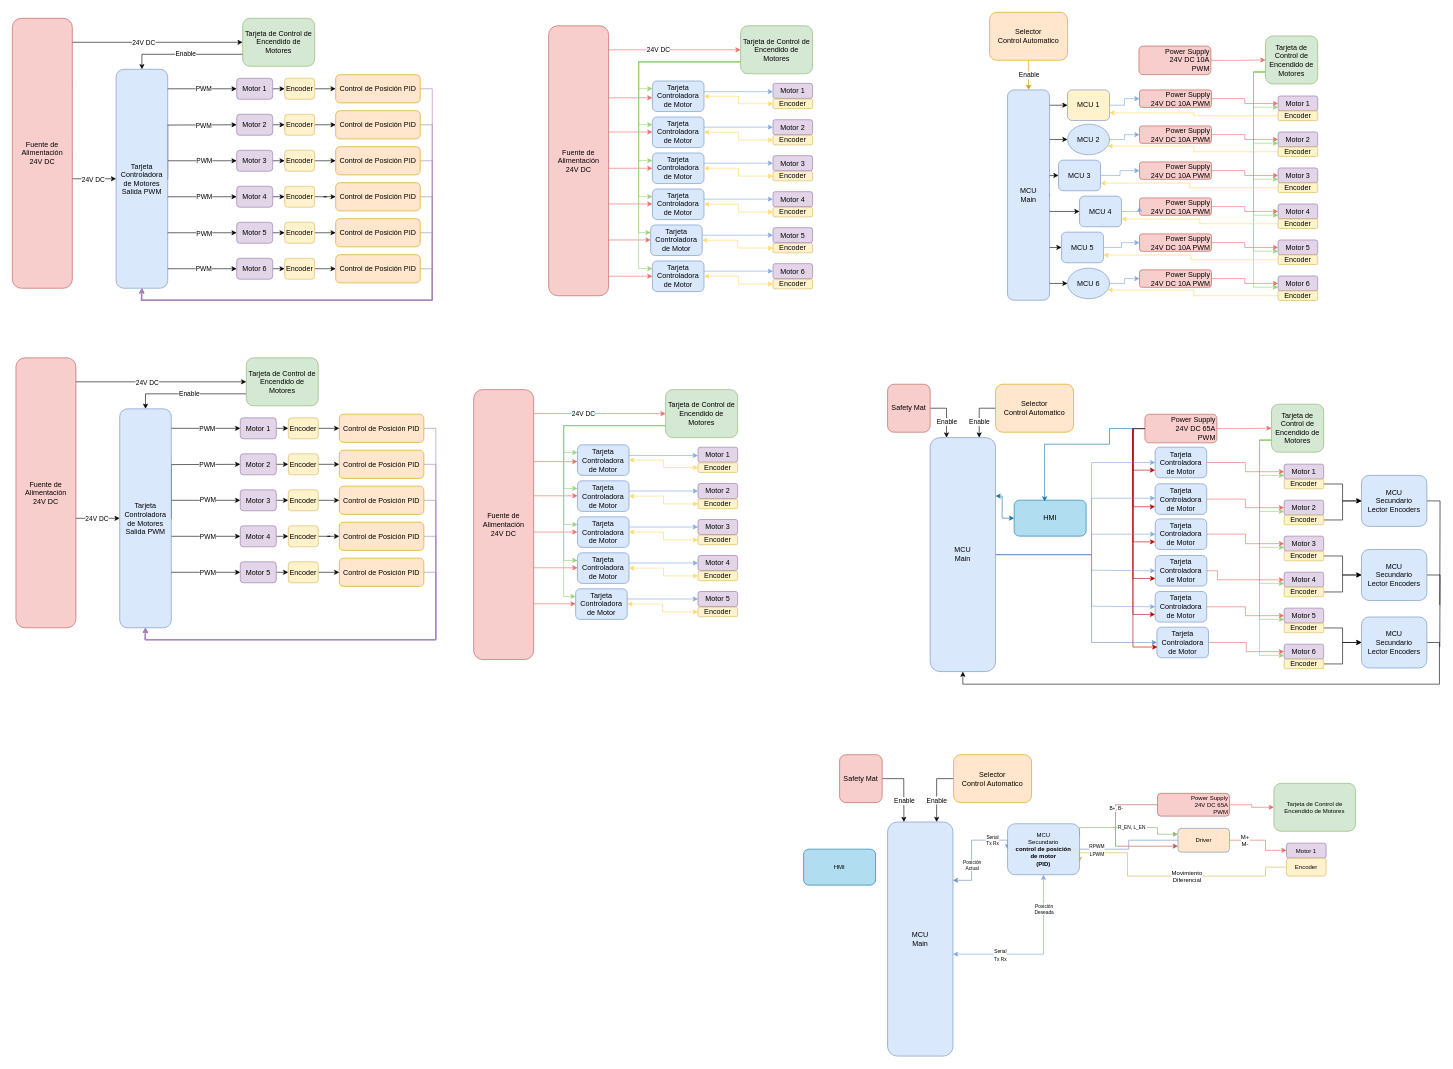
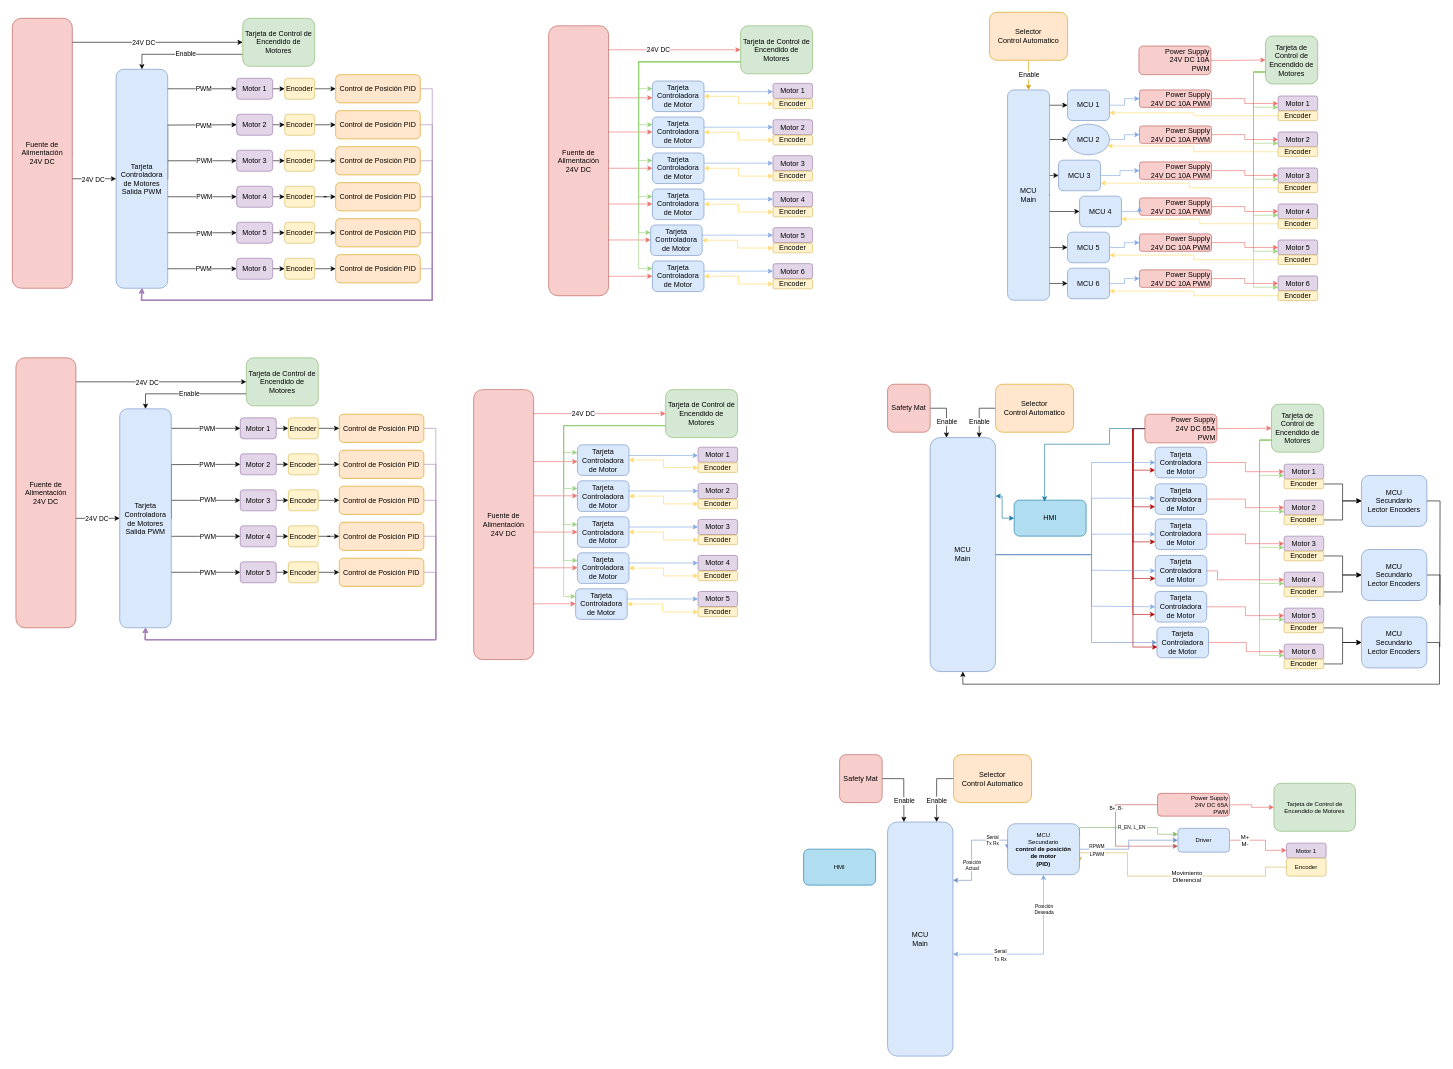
(1089, 105) -> (1089, 105)
(1083, 248) -> (1089, 248)
(1089, 284) -> (1089, 284)
(1174, 840) -> (1172, 840)
(1204, 840) -> (1204, 840)
